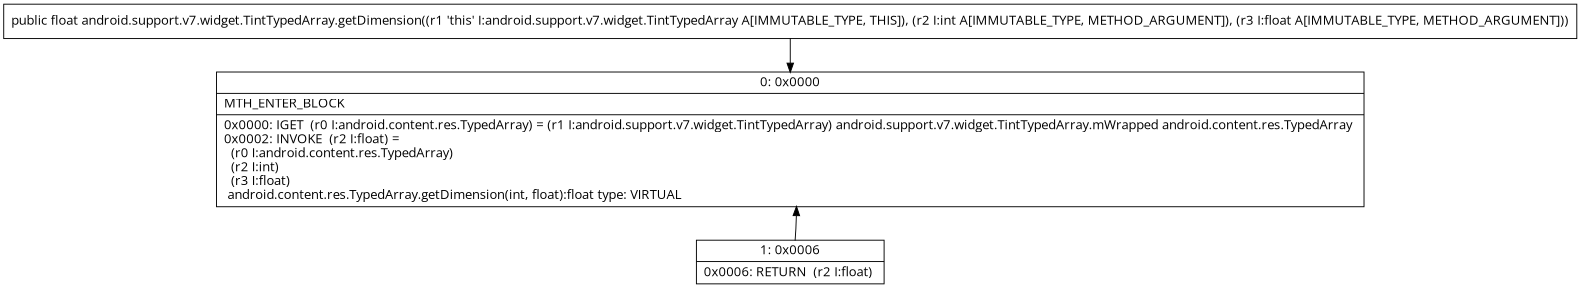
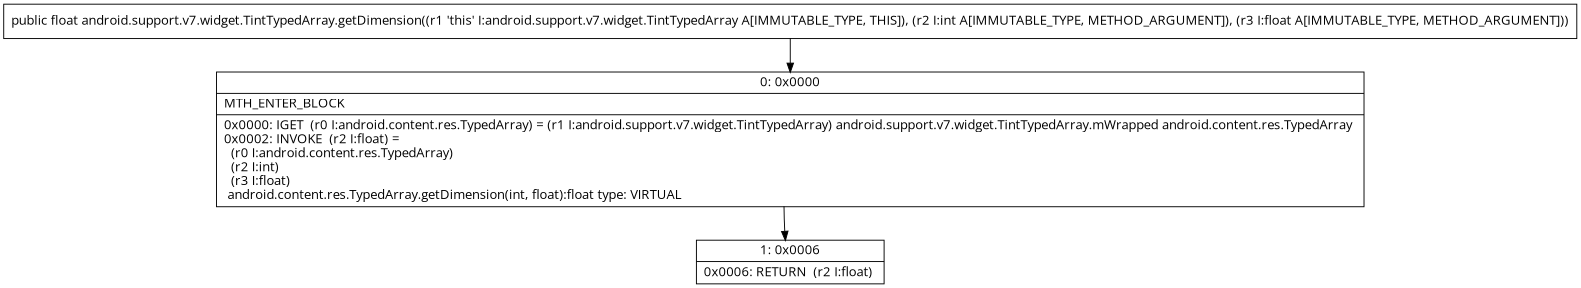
(796, 228) -> (784, 219)
